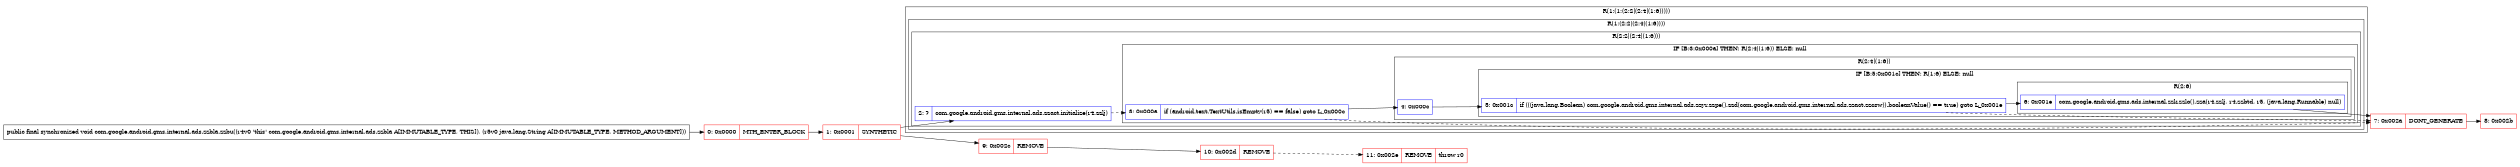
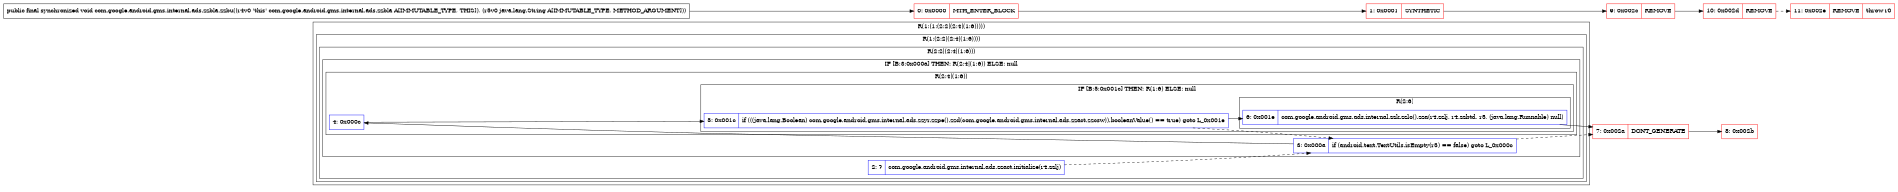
(2156, 118) -> (1261, 132)
(931, 124) -> none
